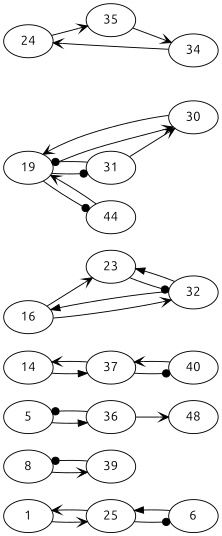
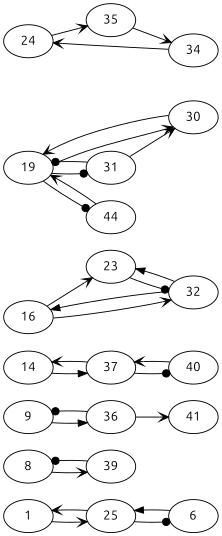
(28, 417) -> (28, 417)
(193, 417) -> (193, 417)
